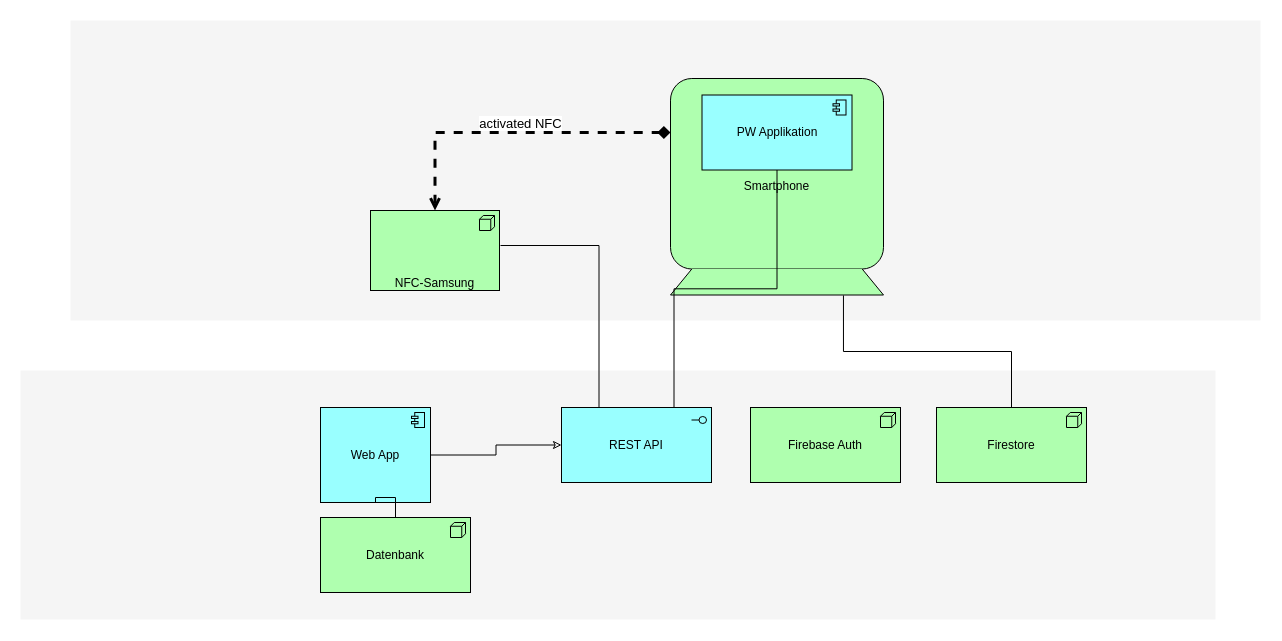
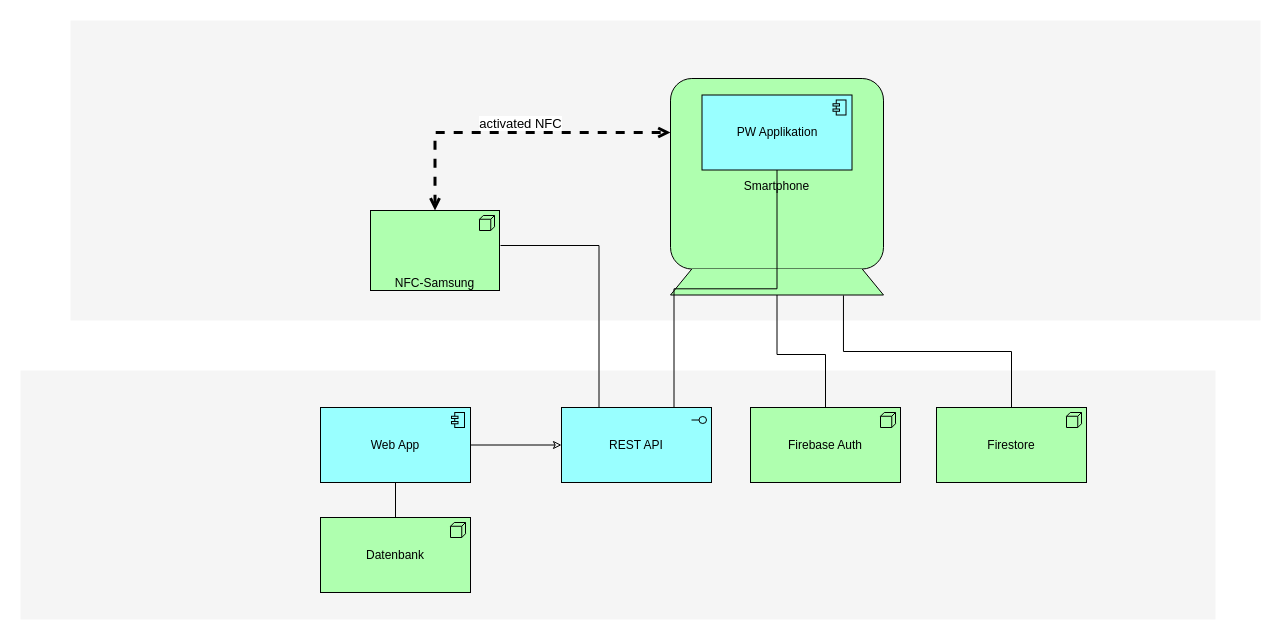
(659, 133) -> (661, 133)
none -> (810, 355)
(376, 455) -> (396, 445)
